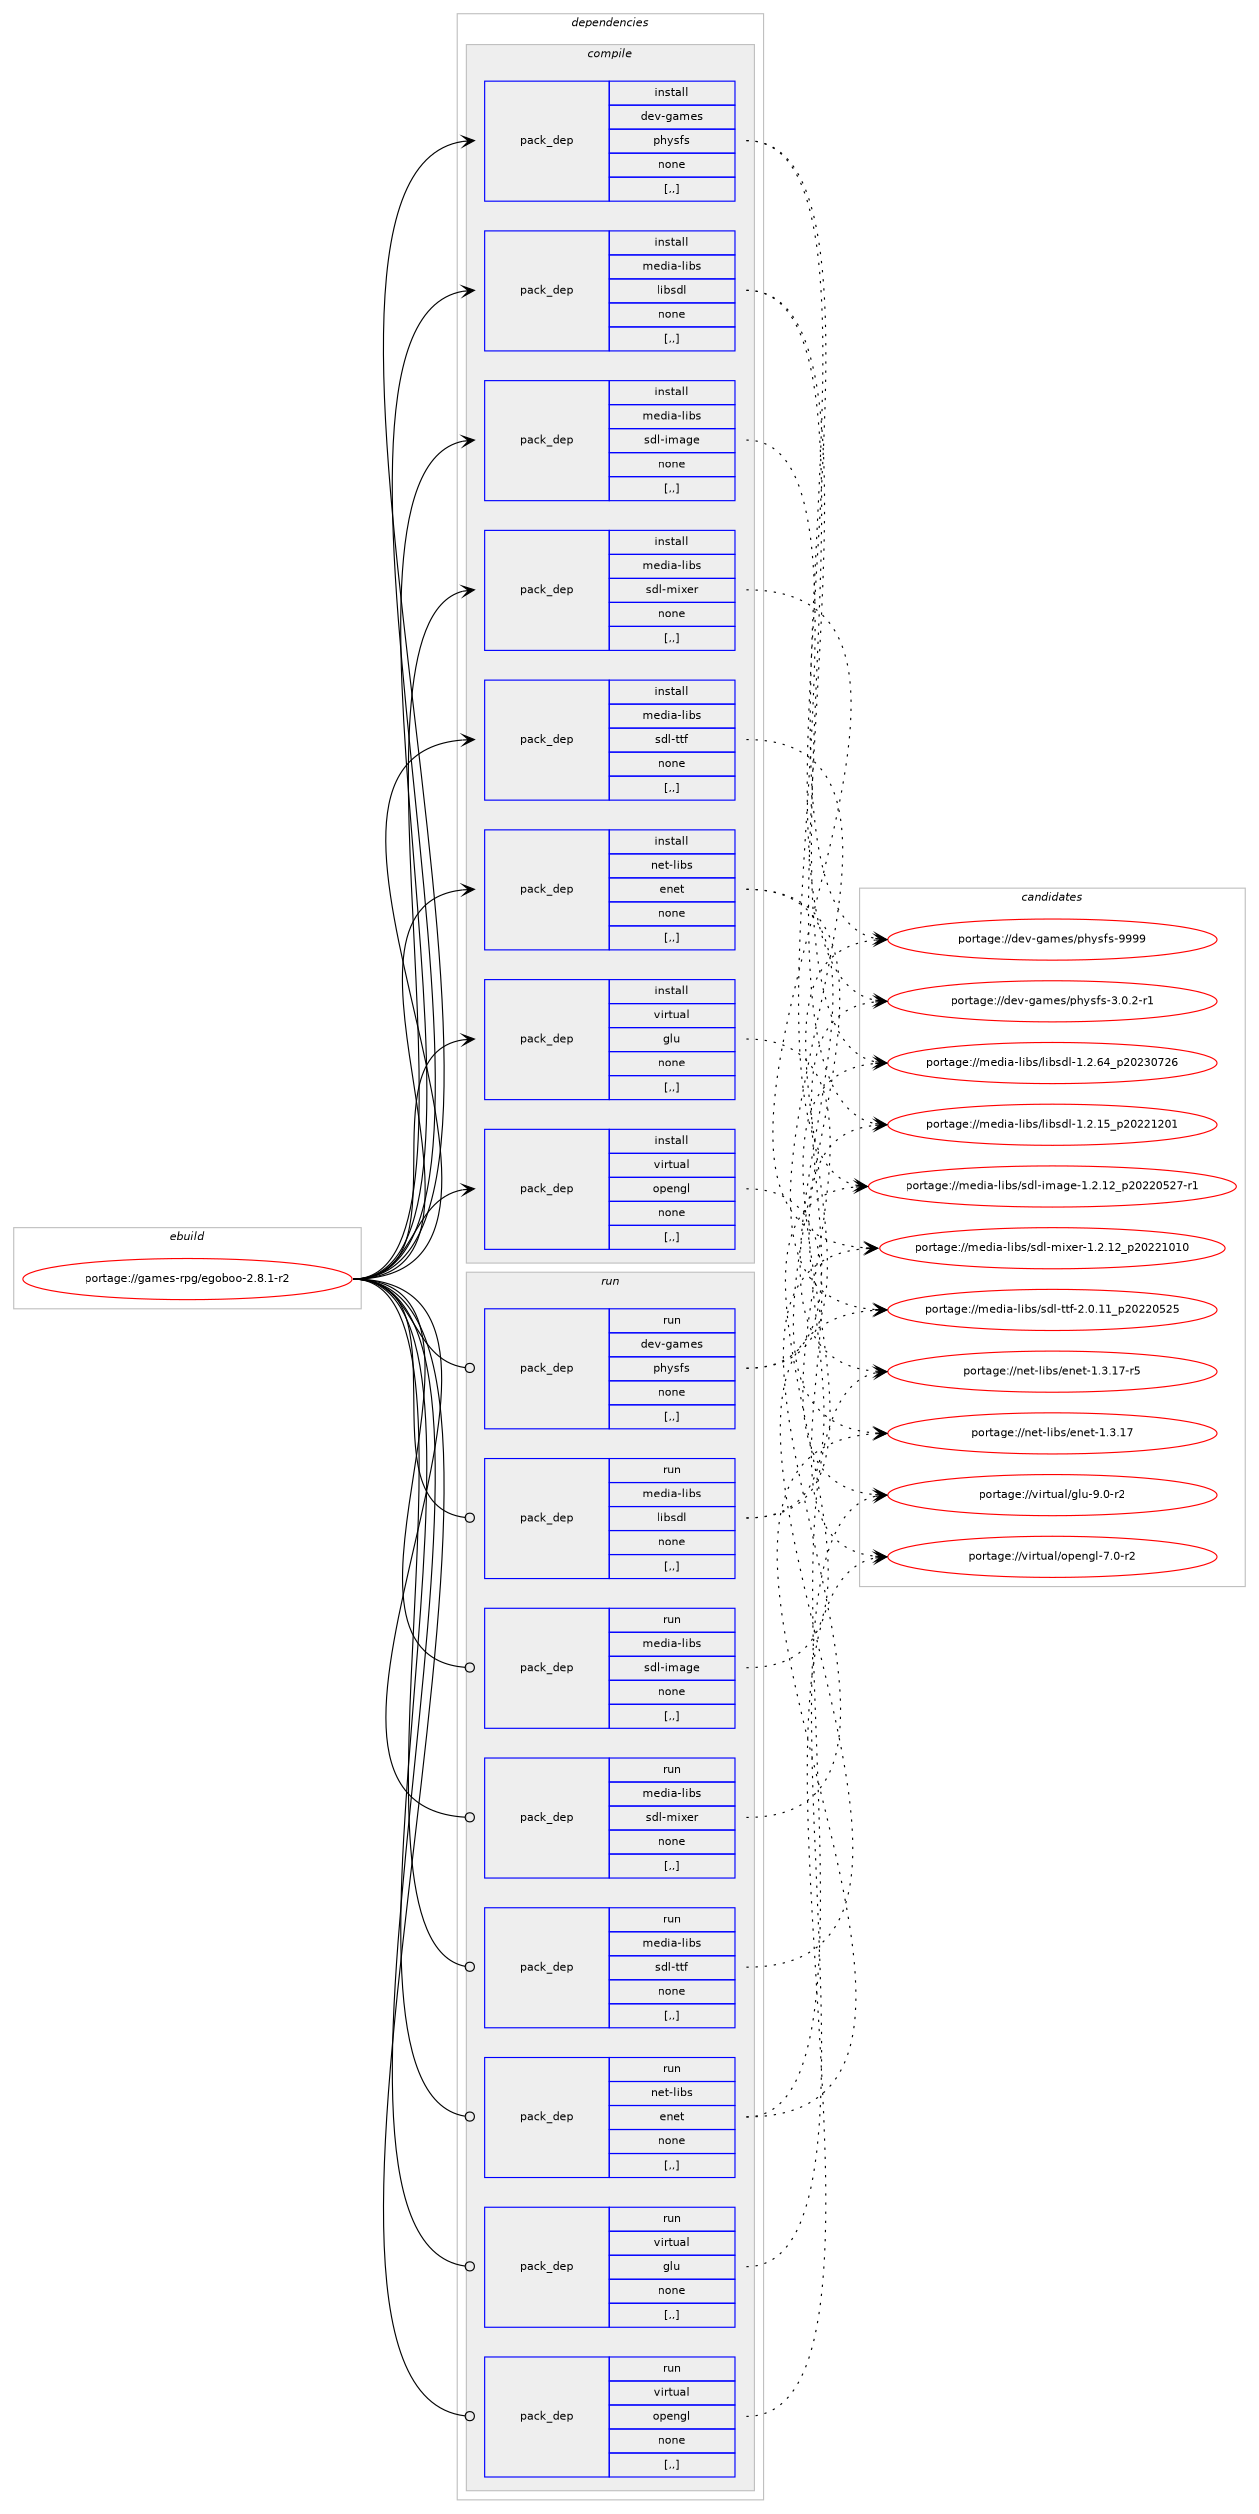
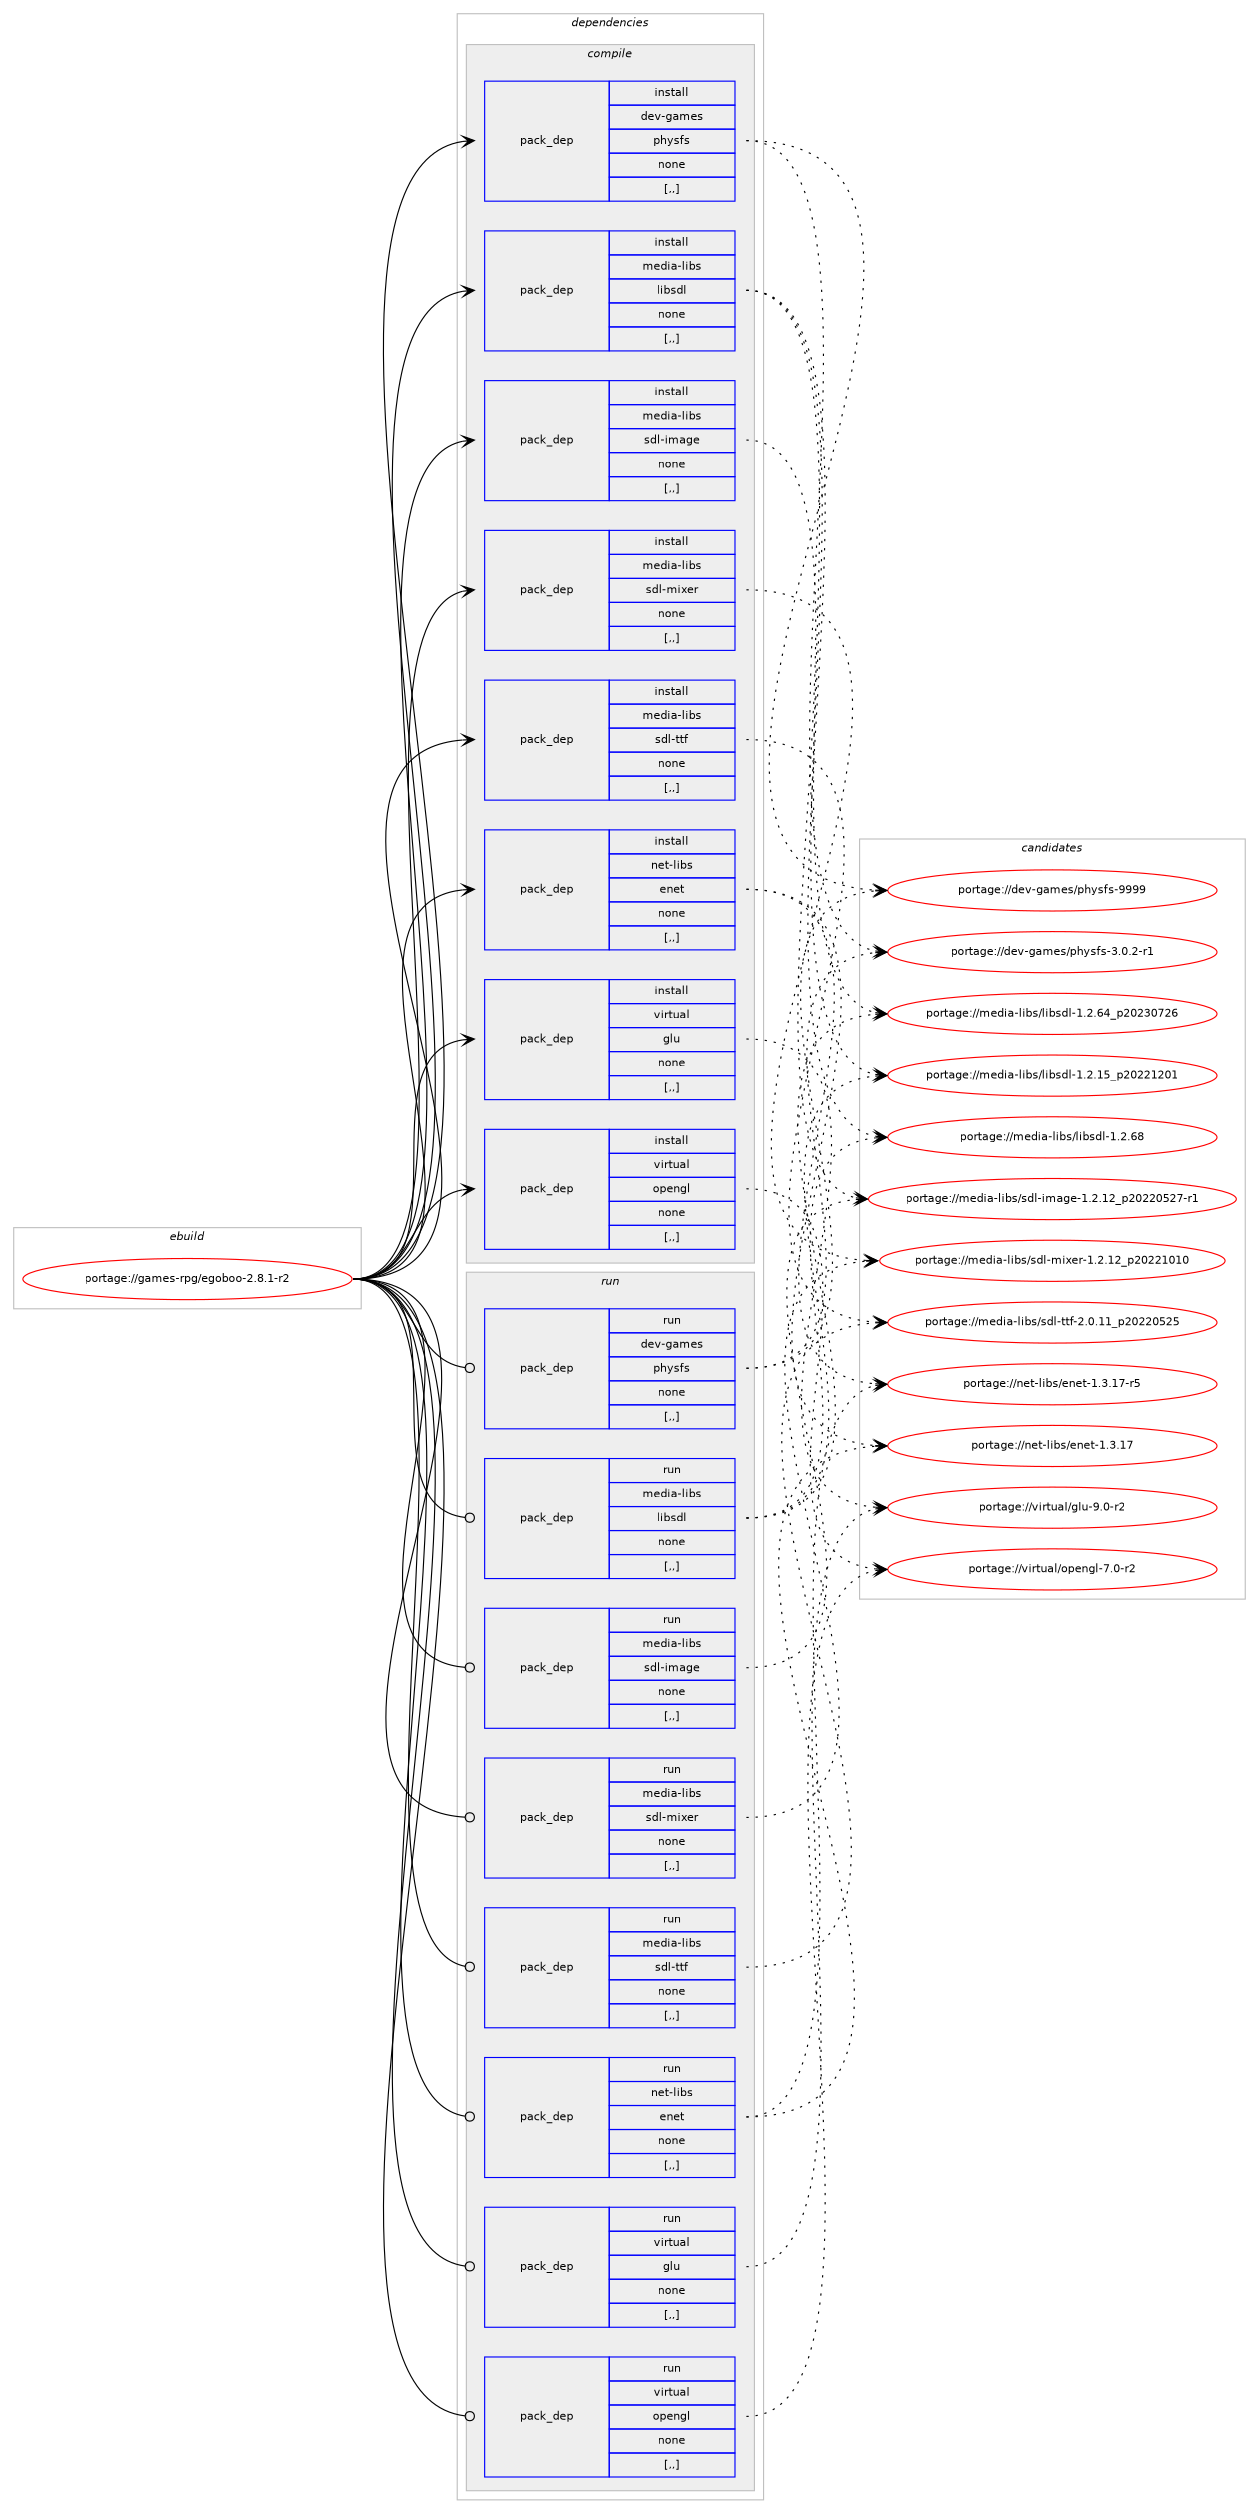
none -> (1052, 1137)
